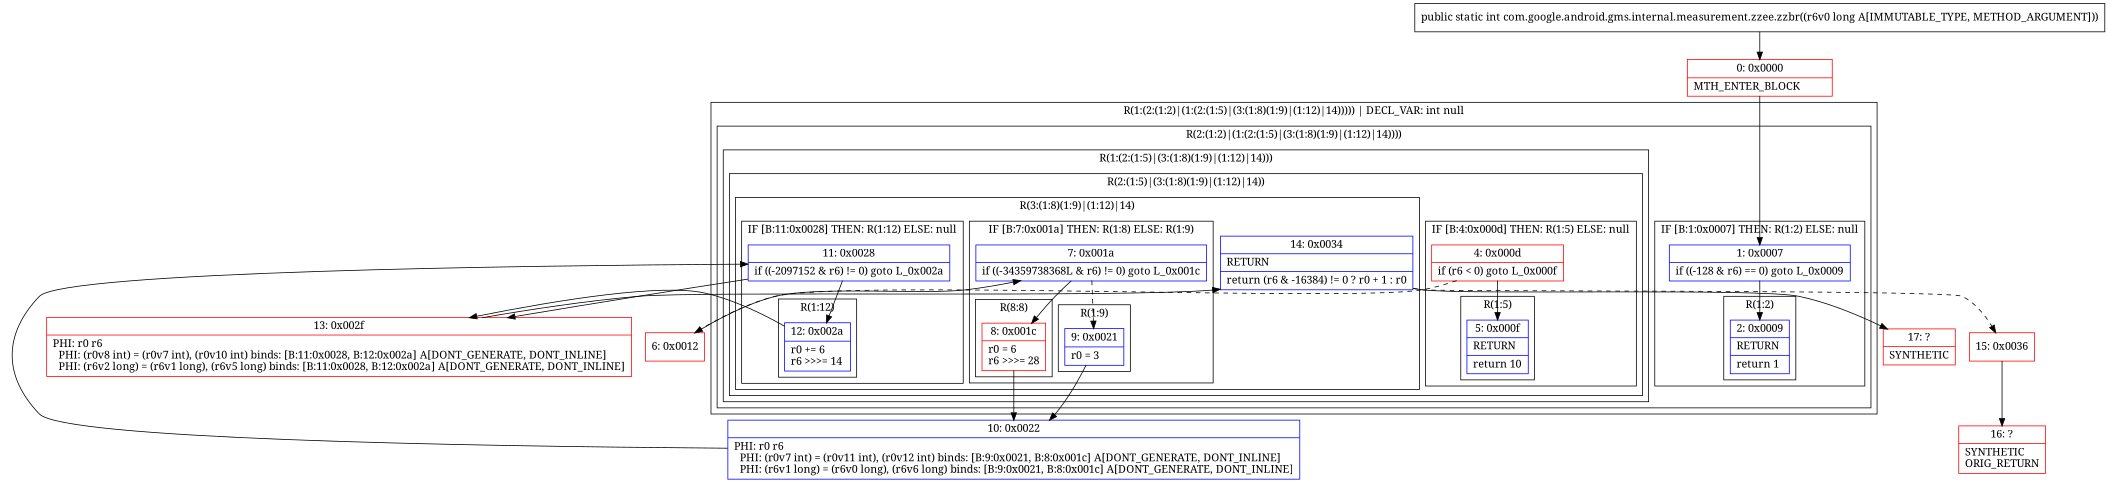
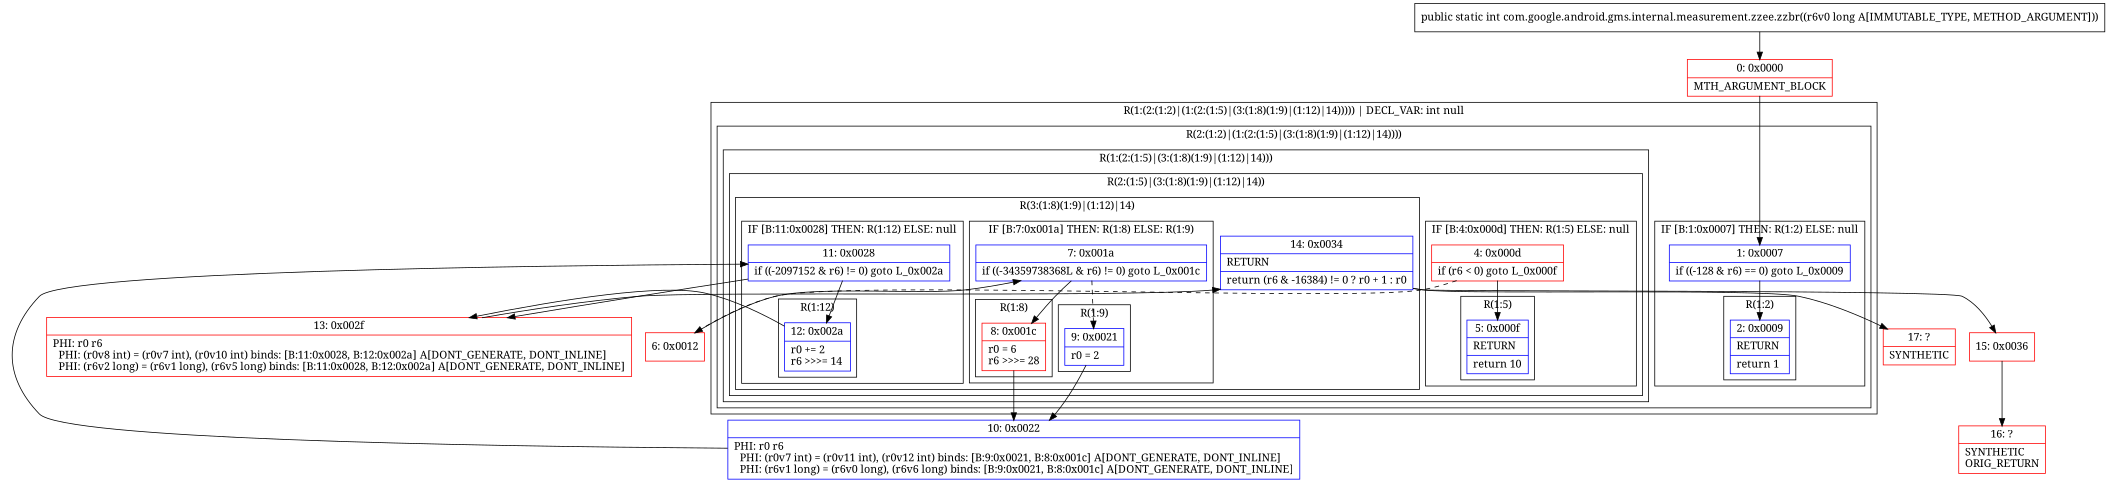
(1747, 87) -> (1760, 87)
(1812, 292) -> (1812, 292)
(1014, 308) -> (1014, 308)
(808, 350) -> (808, 350)
(1085, 356) -> (1085, 356)
